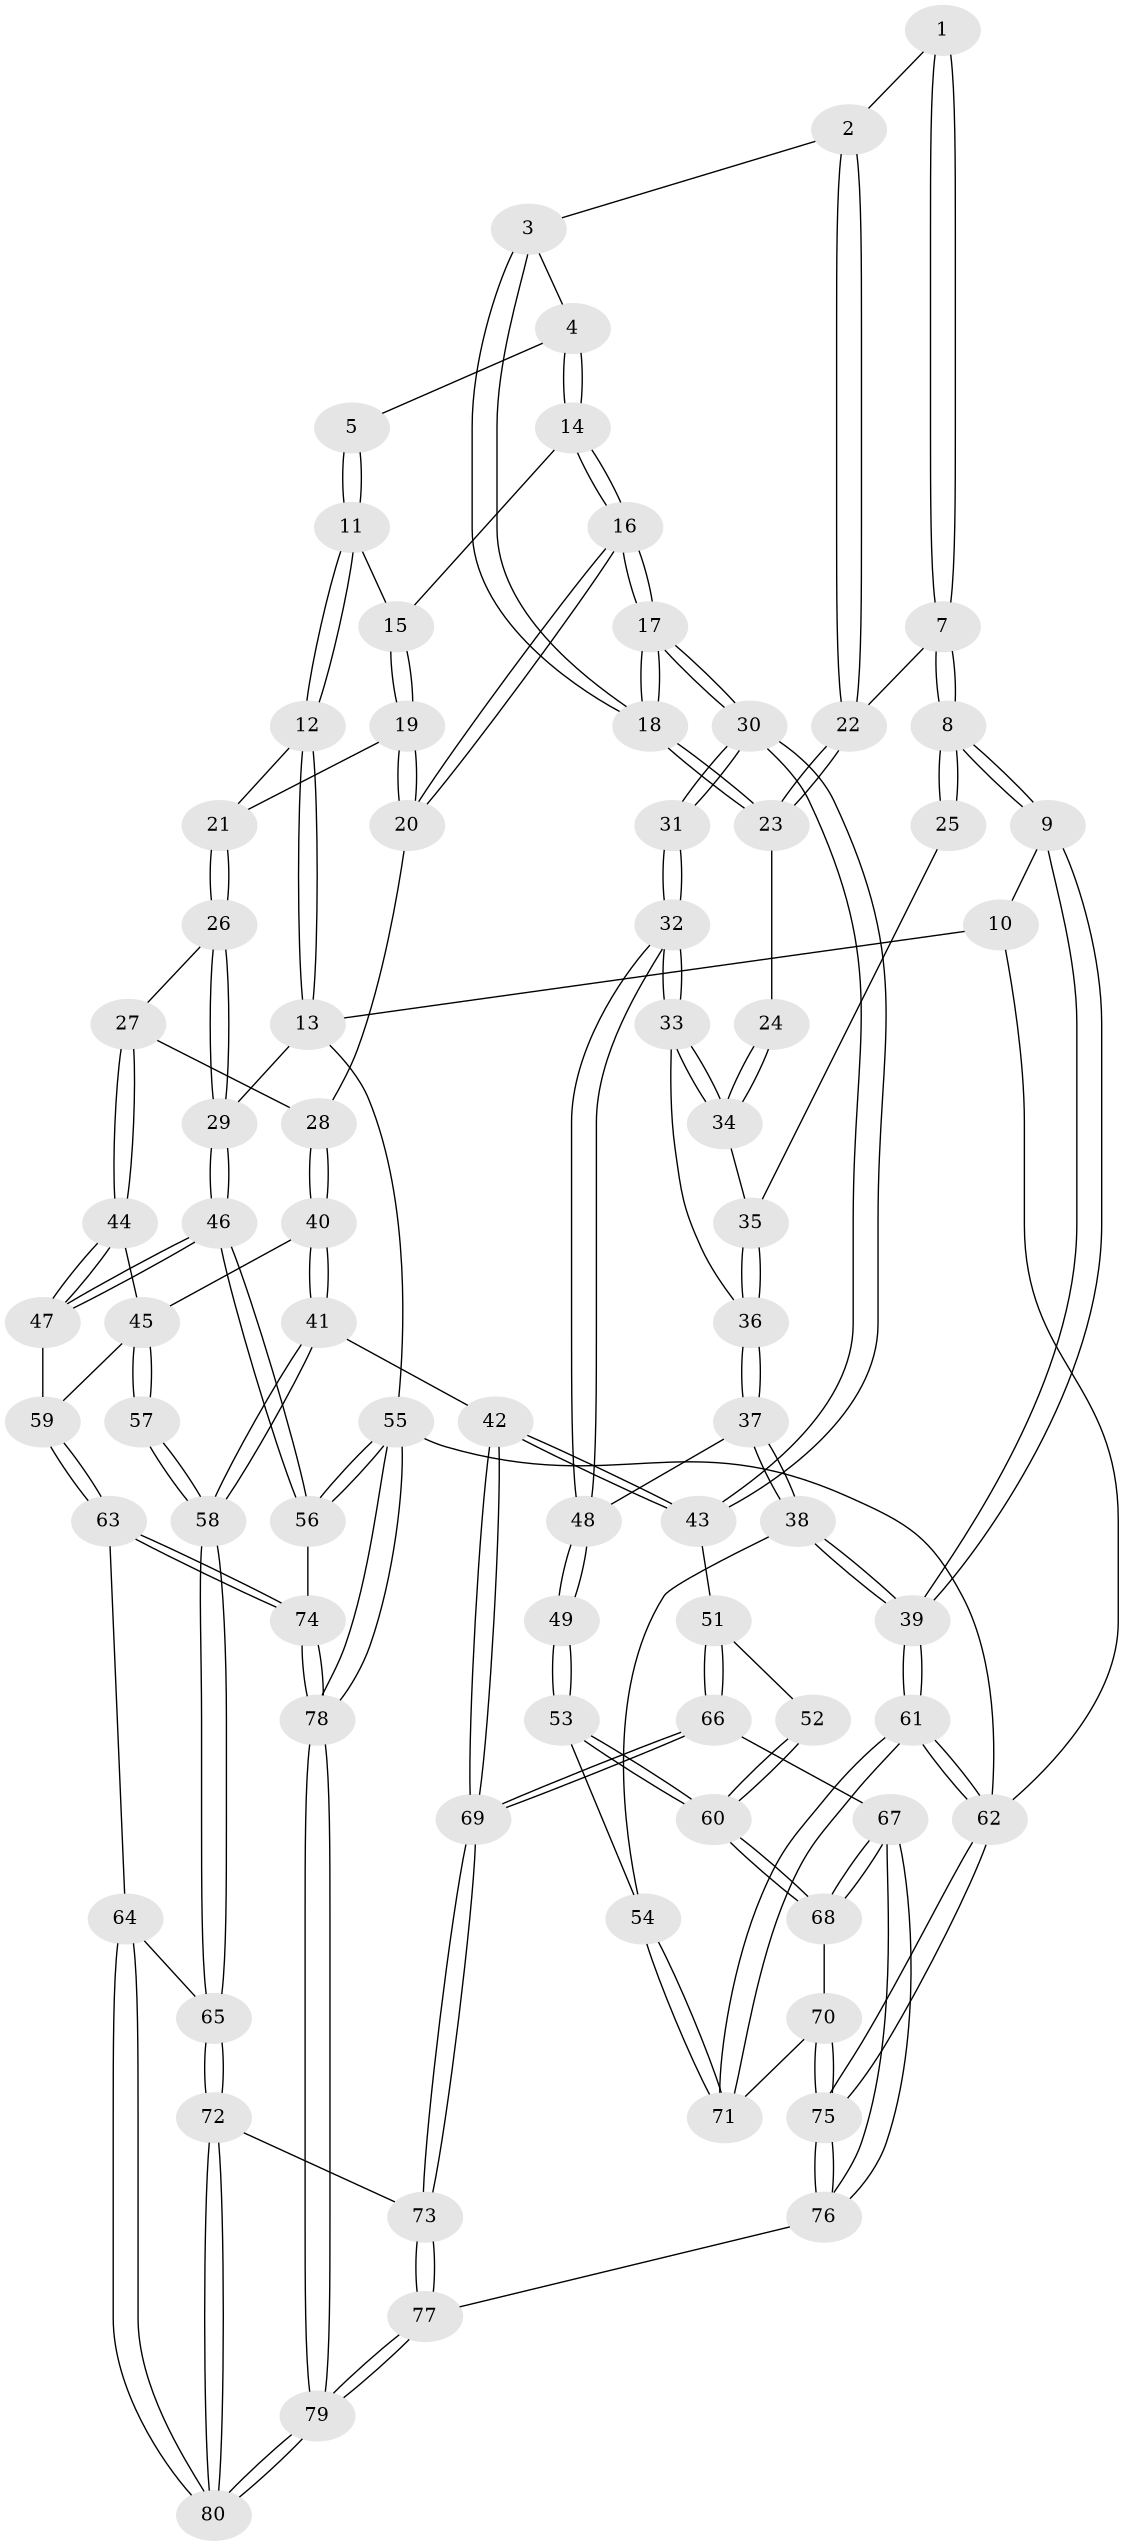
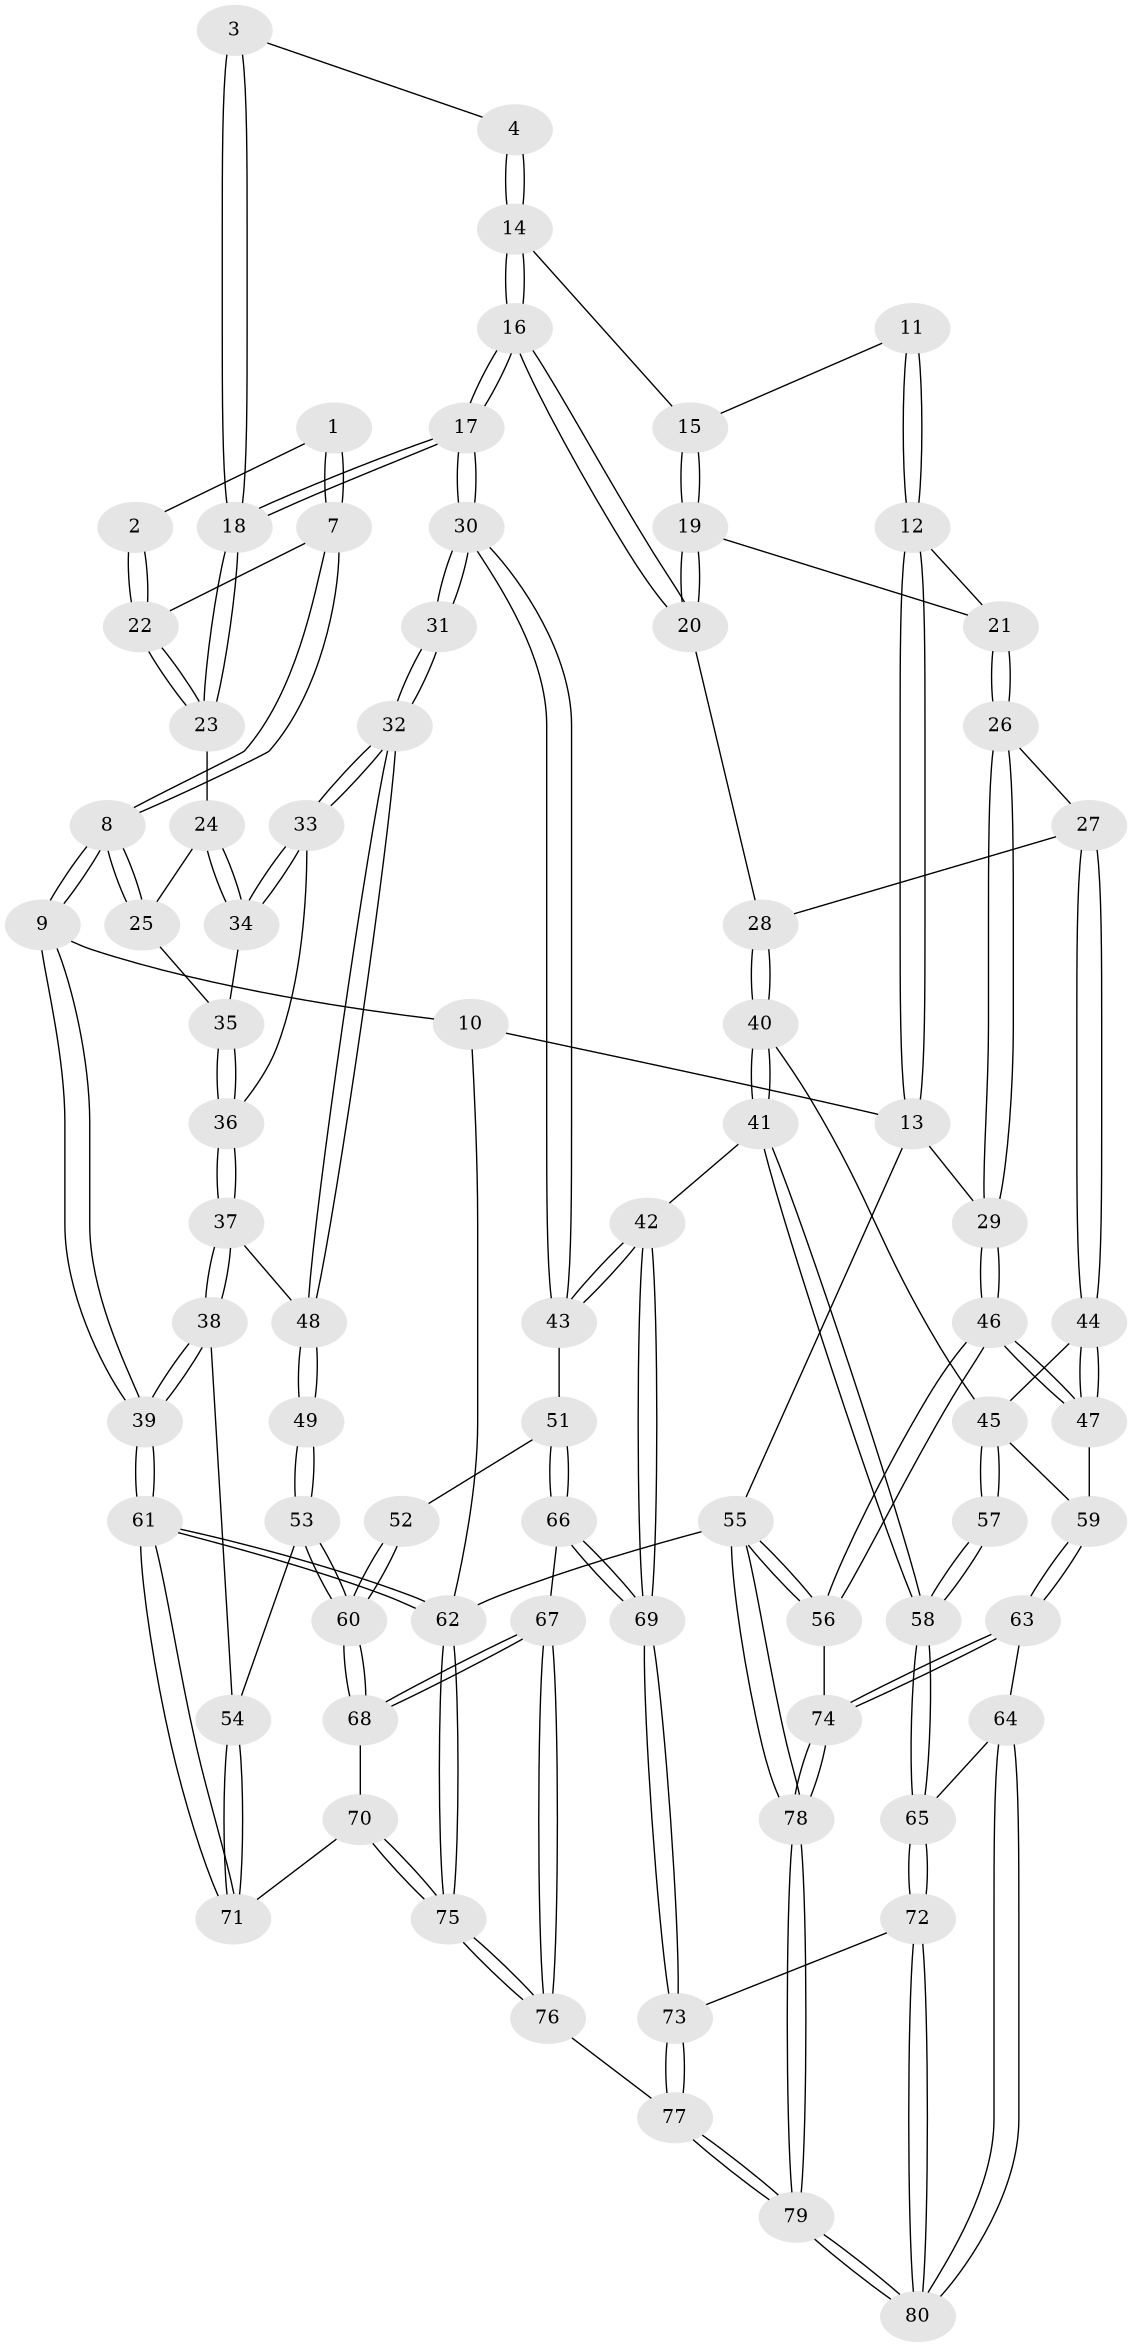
(689, 180) -> none
(352, 428) -> none
none -> (175, 875)
